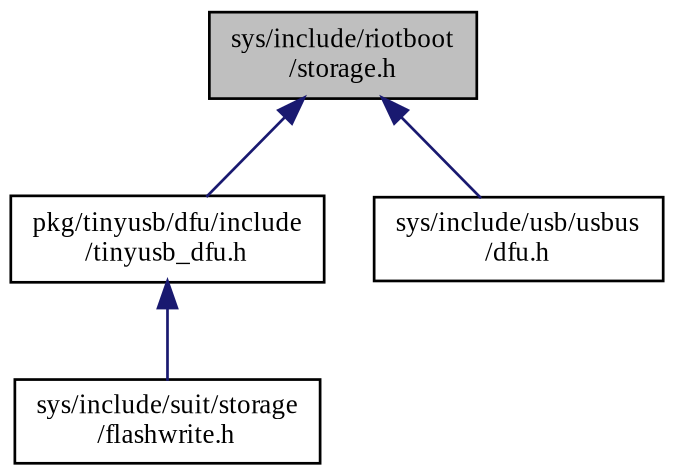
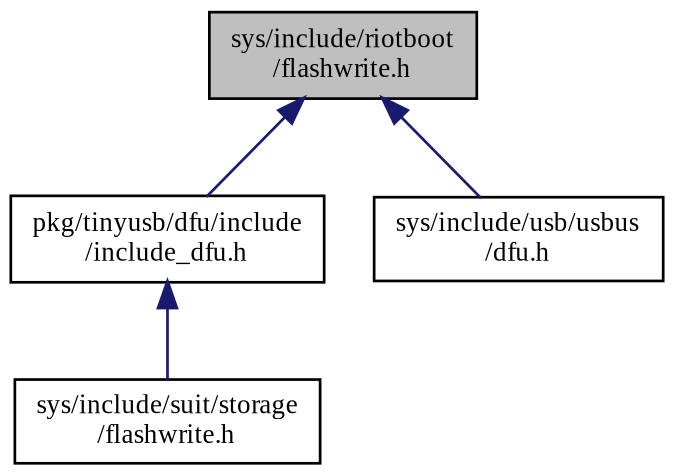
(343, 55) -> (343, 55)
(167, 239) -> (167, 239)
